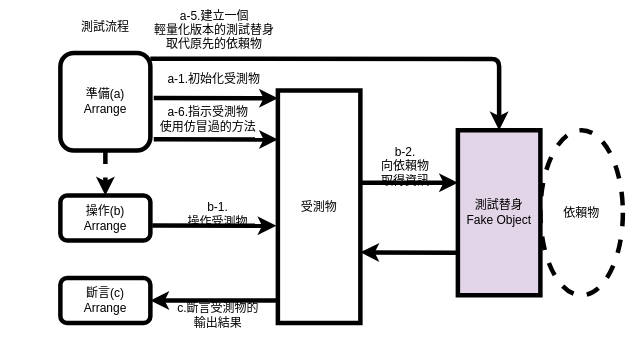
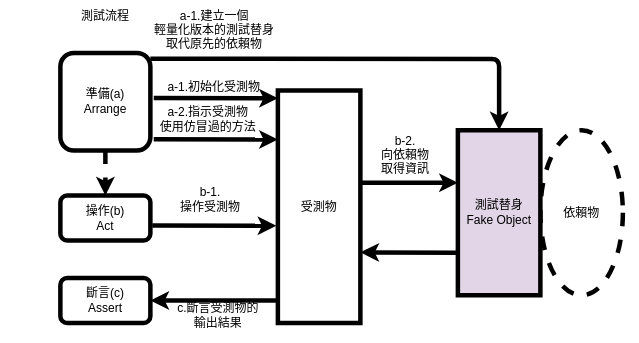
(105, 27) -> (105, 15)
(215, 30) -> (215, 30)
(214, 79) -> (214, 87)
(208, 119) -> (208, 119)
(405, 166) -> (405, 155)
(218, 214) -> (210, 199)
(105, 218) -> (105, 218)
(105, 300) -> (105, 300)
